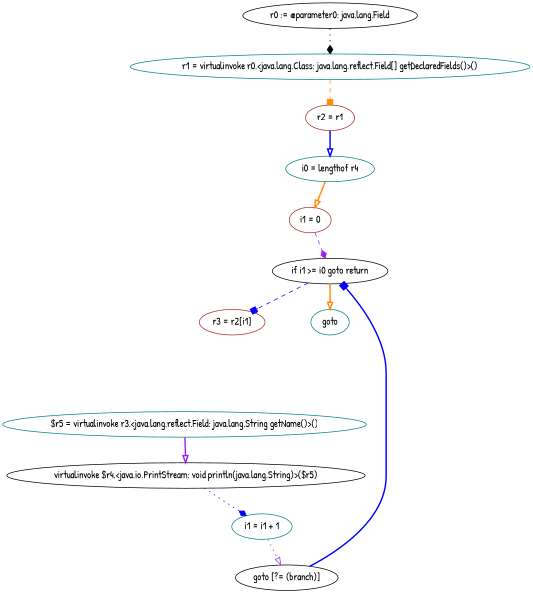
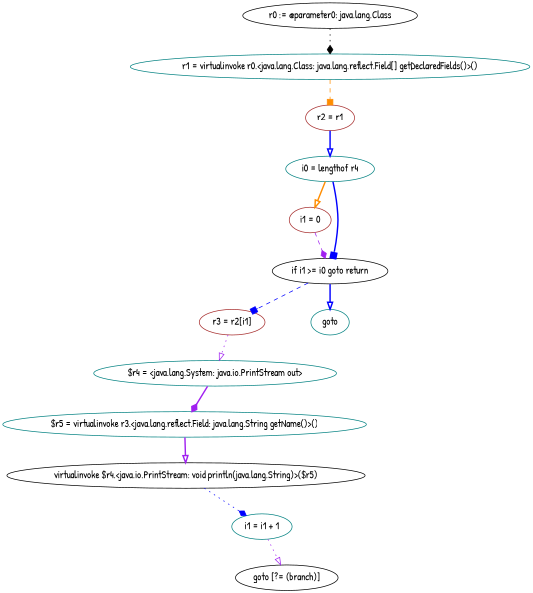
(330, 16) -> (330, 16)
(330, 293) -> (330, 293)
none -> (215, 373)
(386, 439) -> (338, 216)
